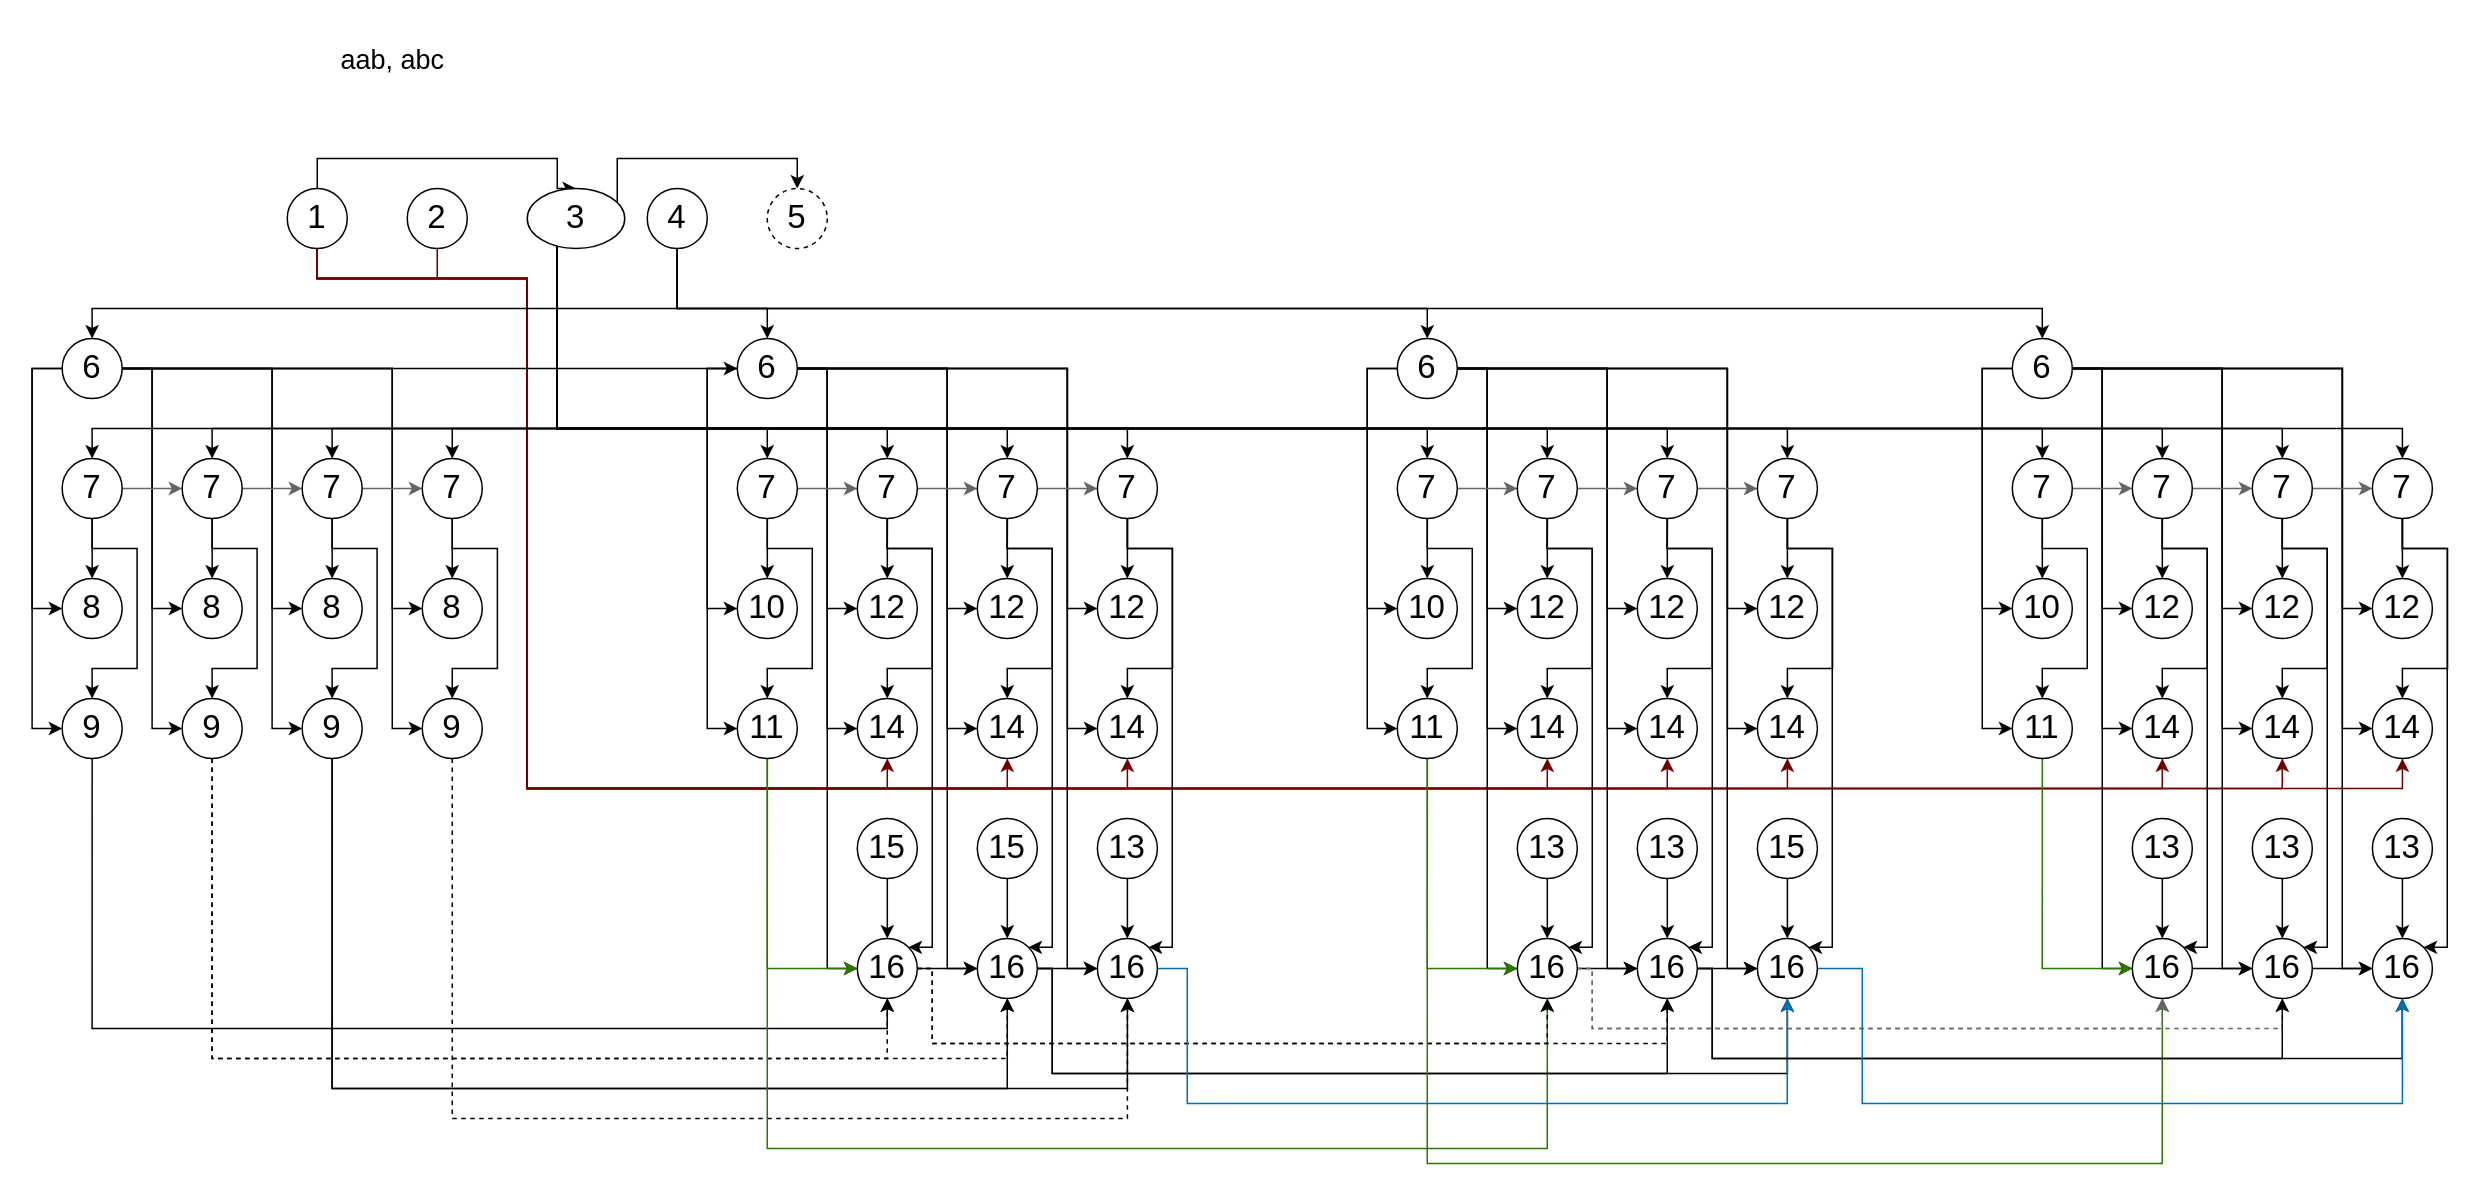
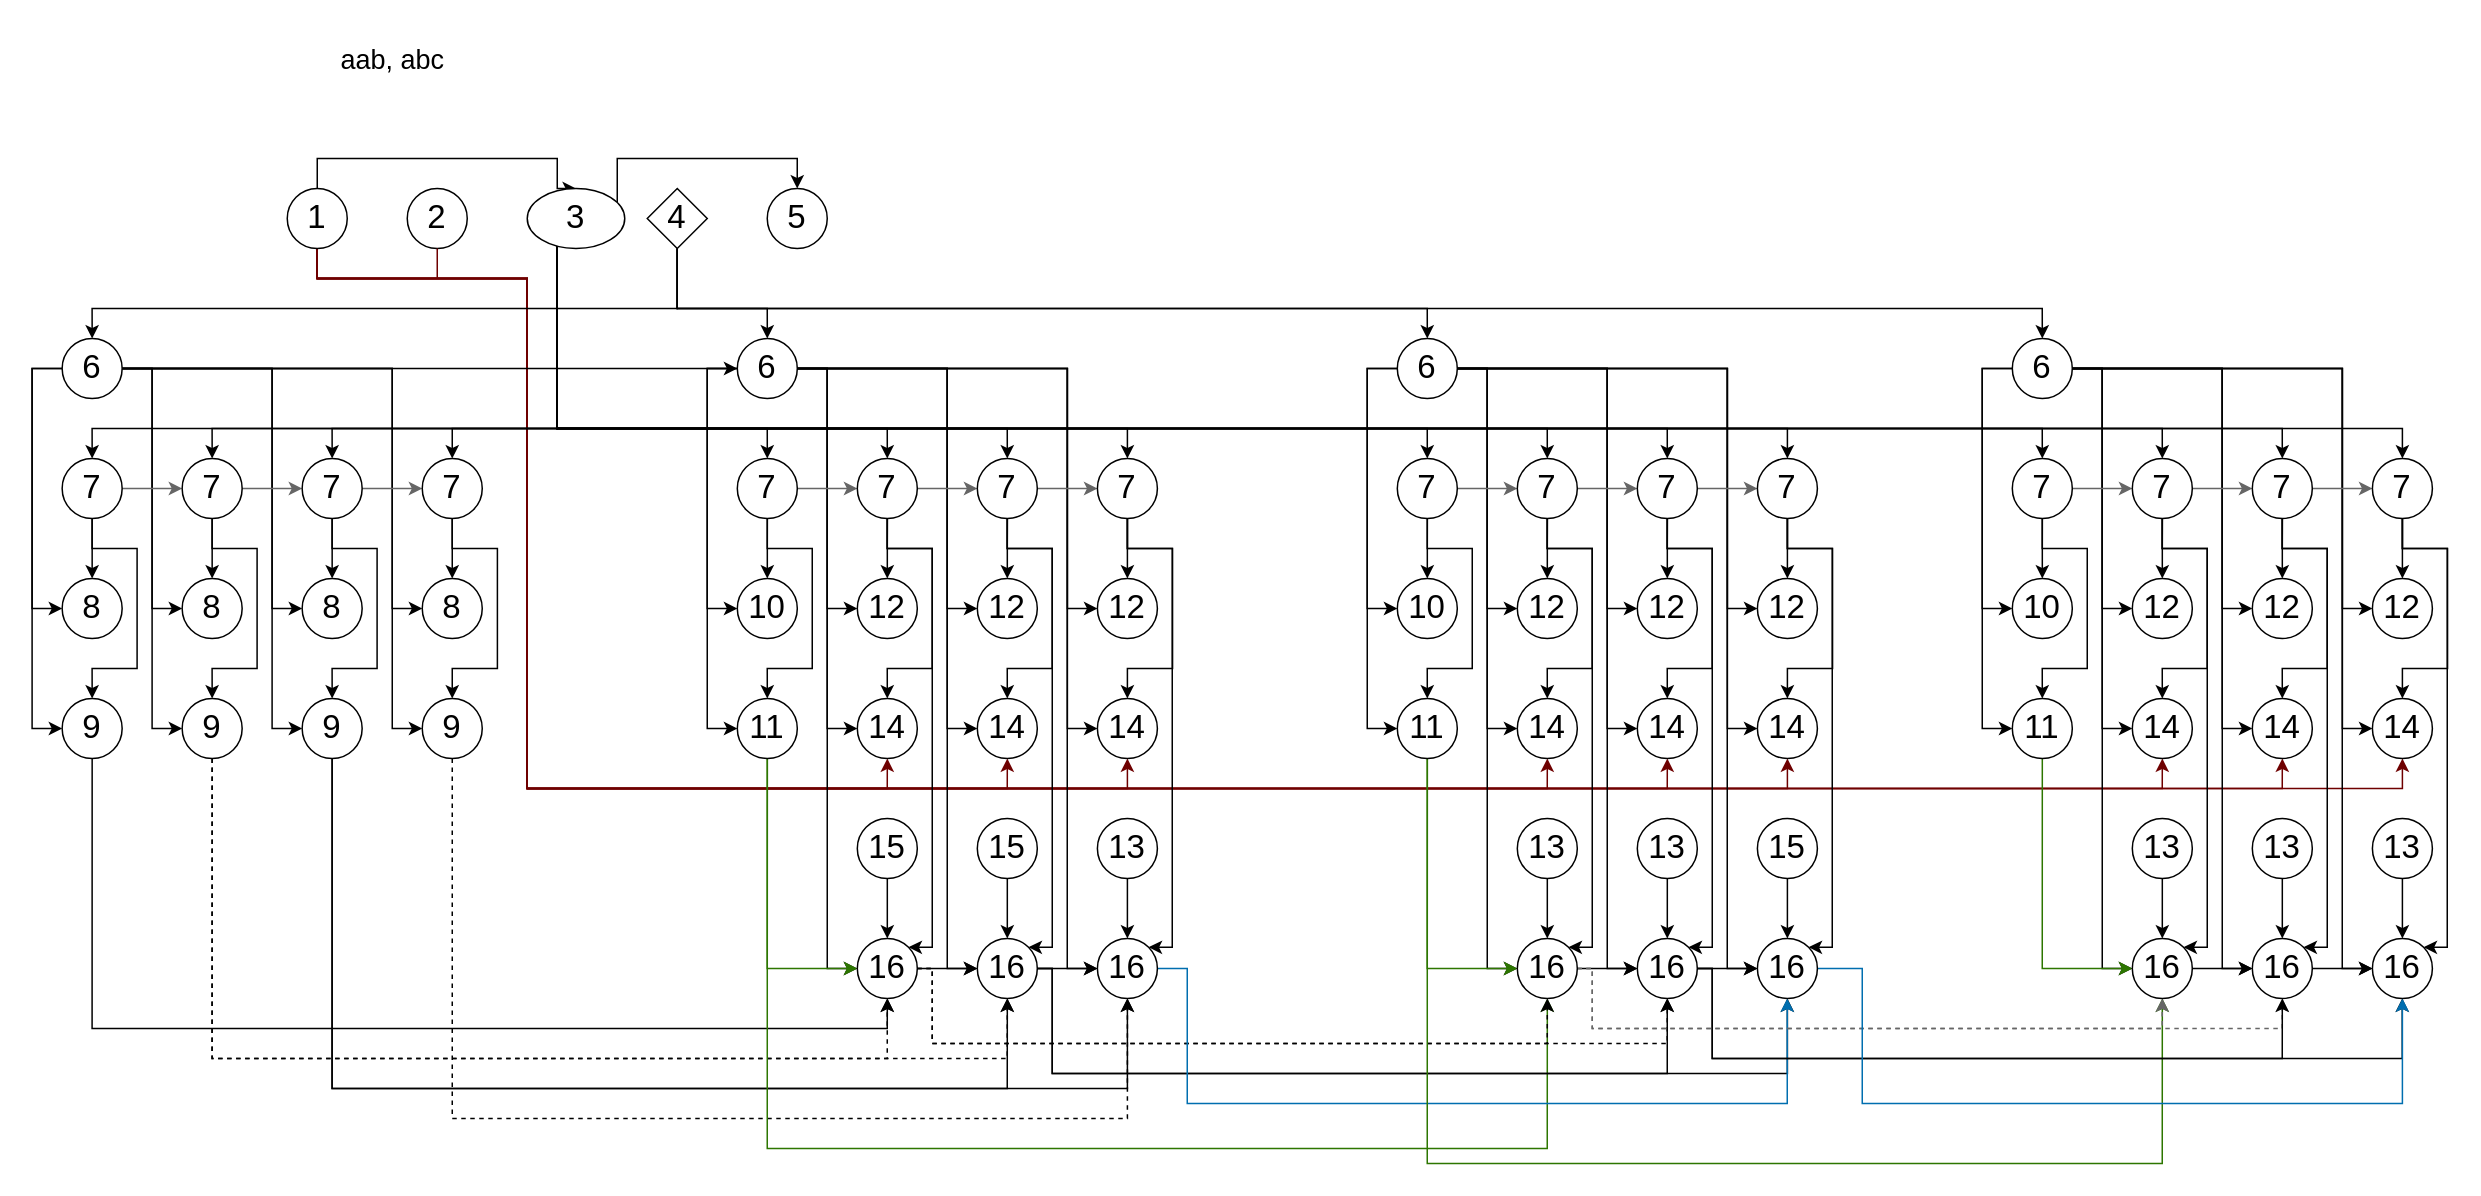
(677, 218) -> (677, 218)
(797, 218) -> (797, 218)
